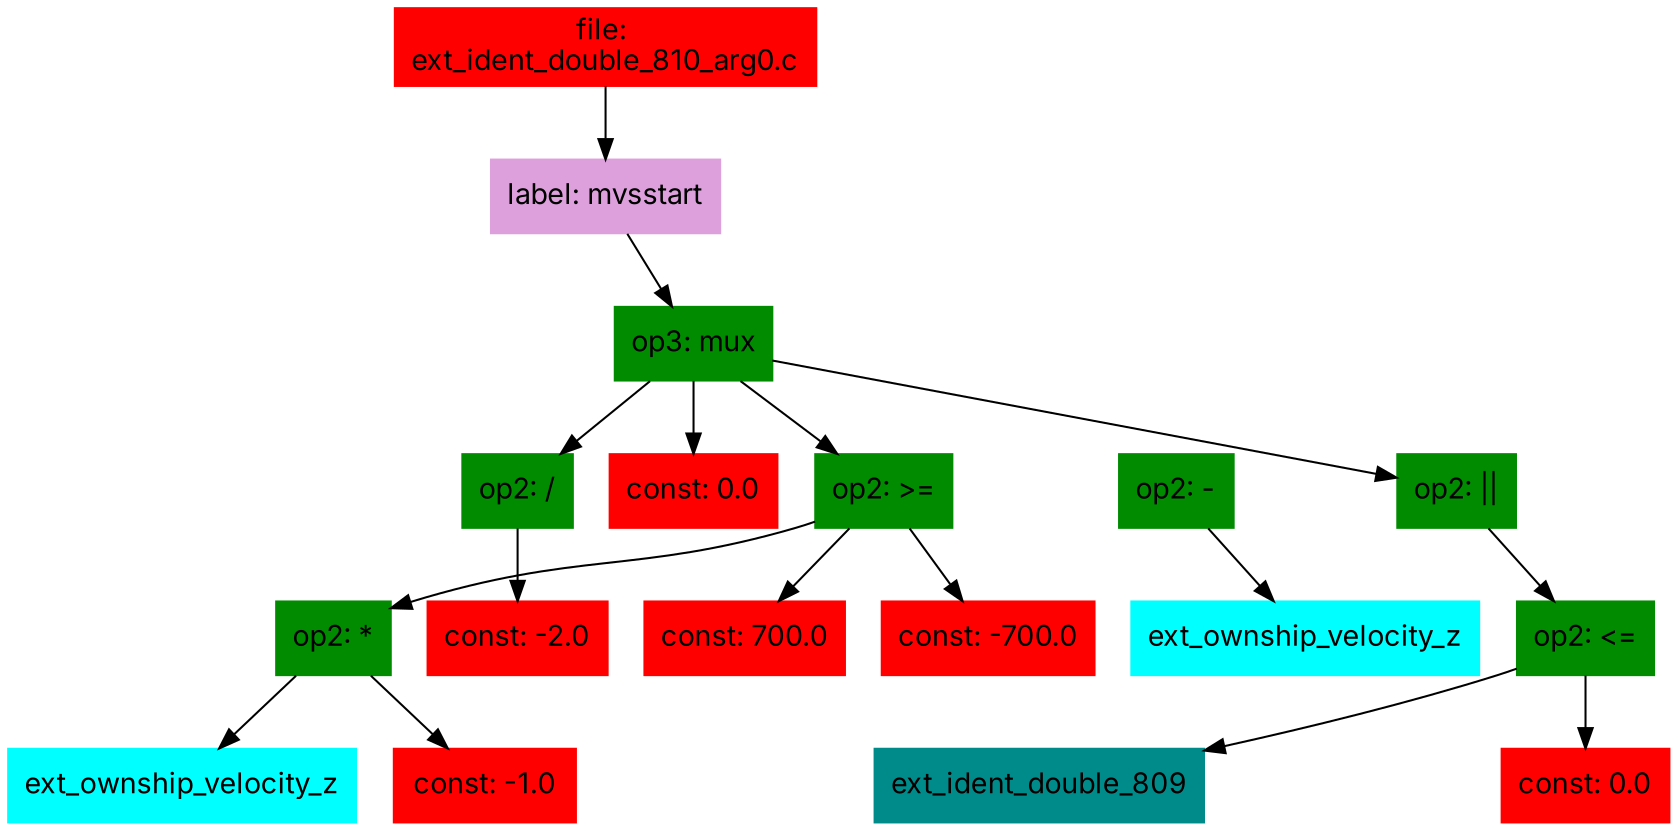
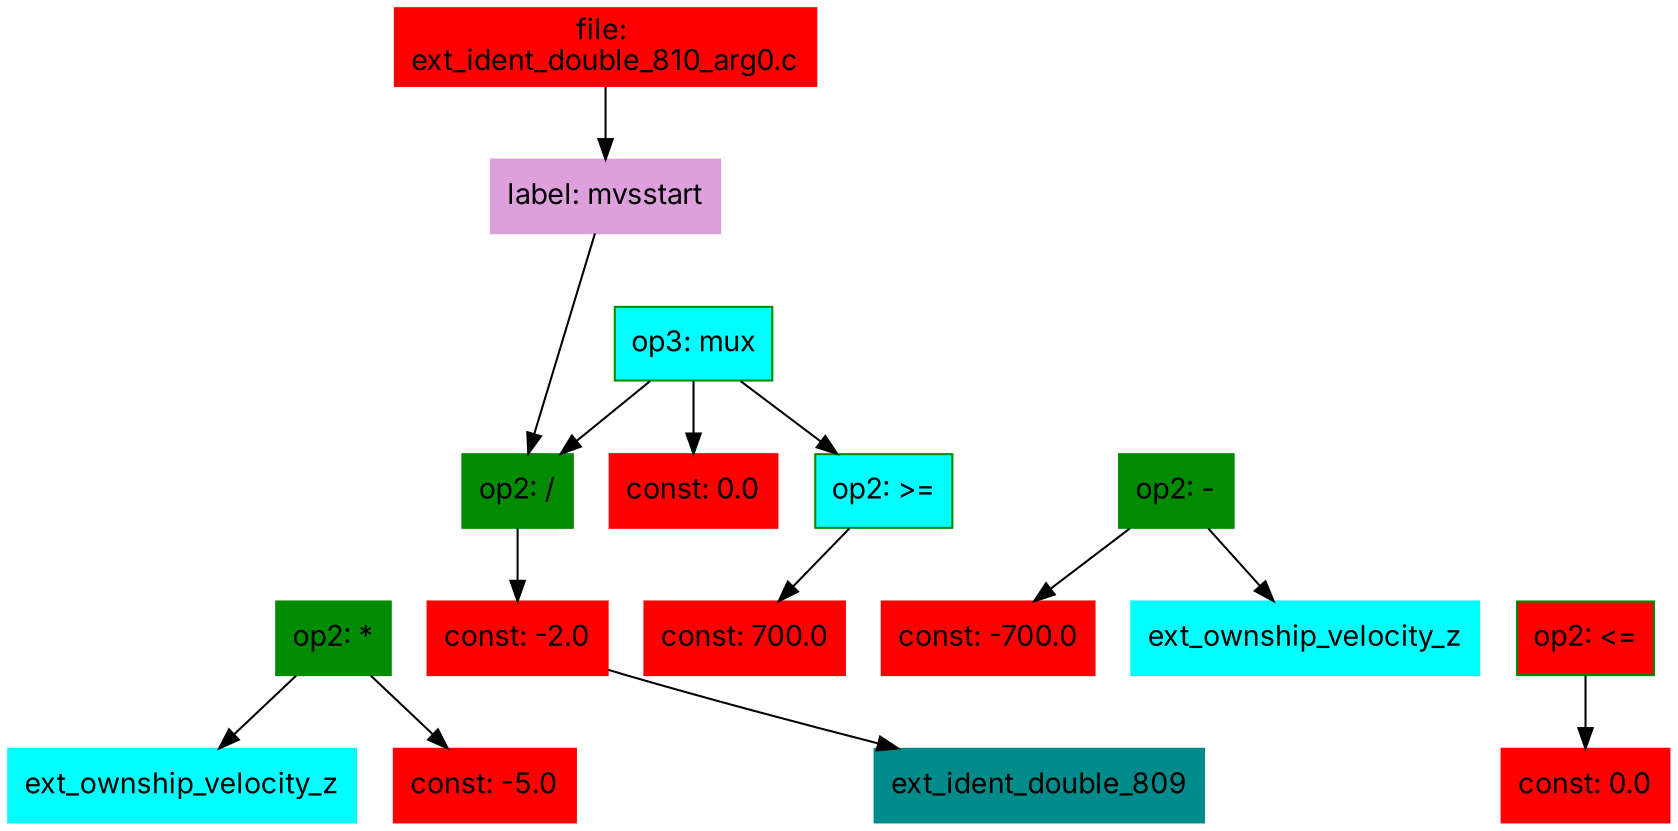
(644, 261) -> (565, 334)
(694, 344) -> (694, 344)
(884, 491) -> (884, 491)
(1457, 491) -> none
(930, 556) -> (1090, 559)
(613, 562) -> none
(1586, 638) -> (1586, 638)
(1372, 711) -> (743, 708)
(485, 786) -> (485, 786)
